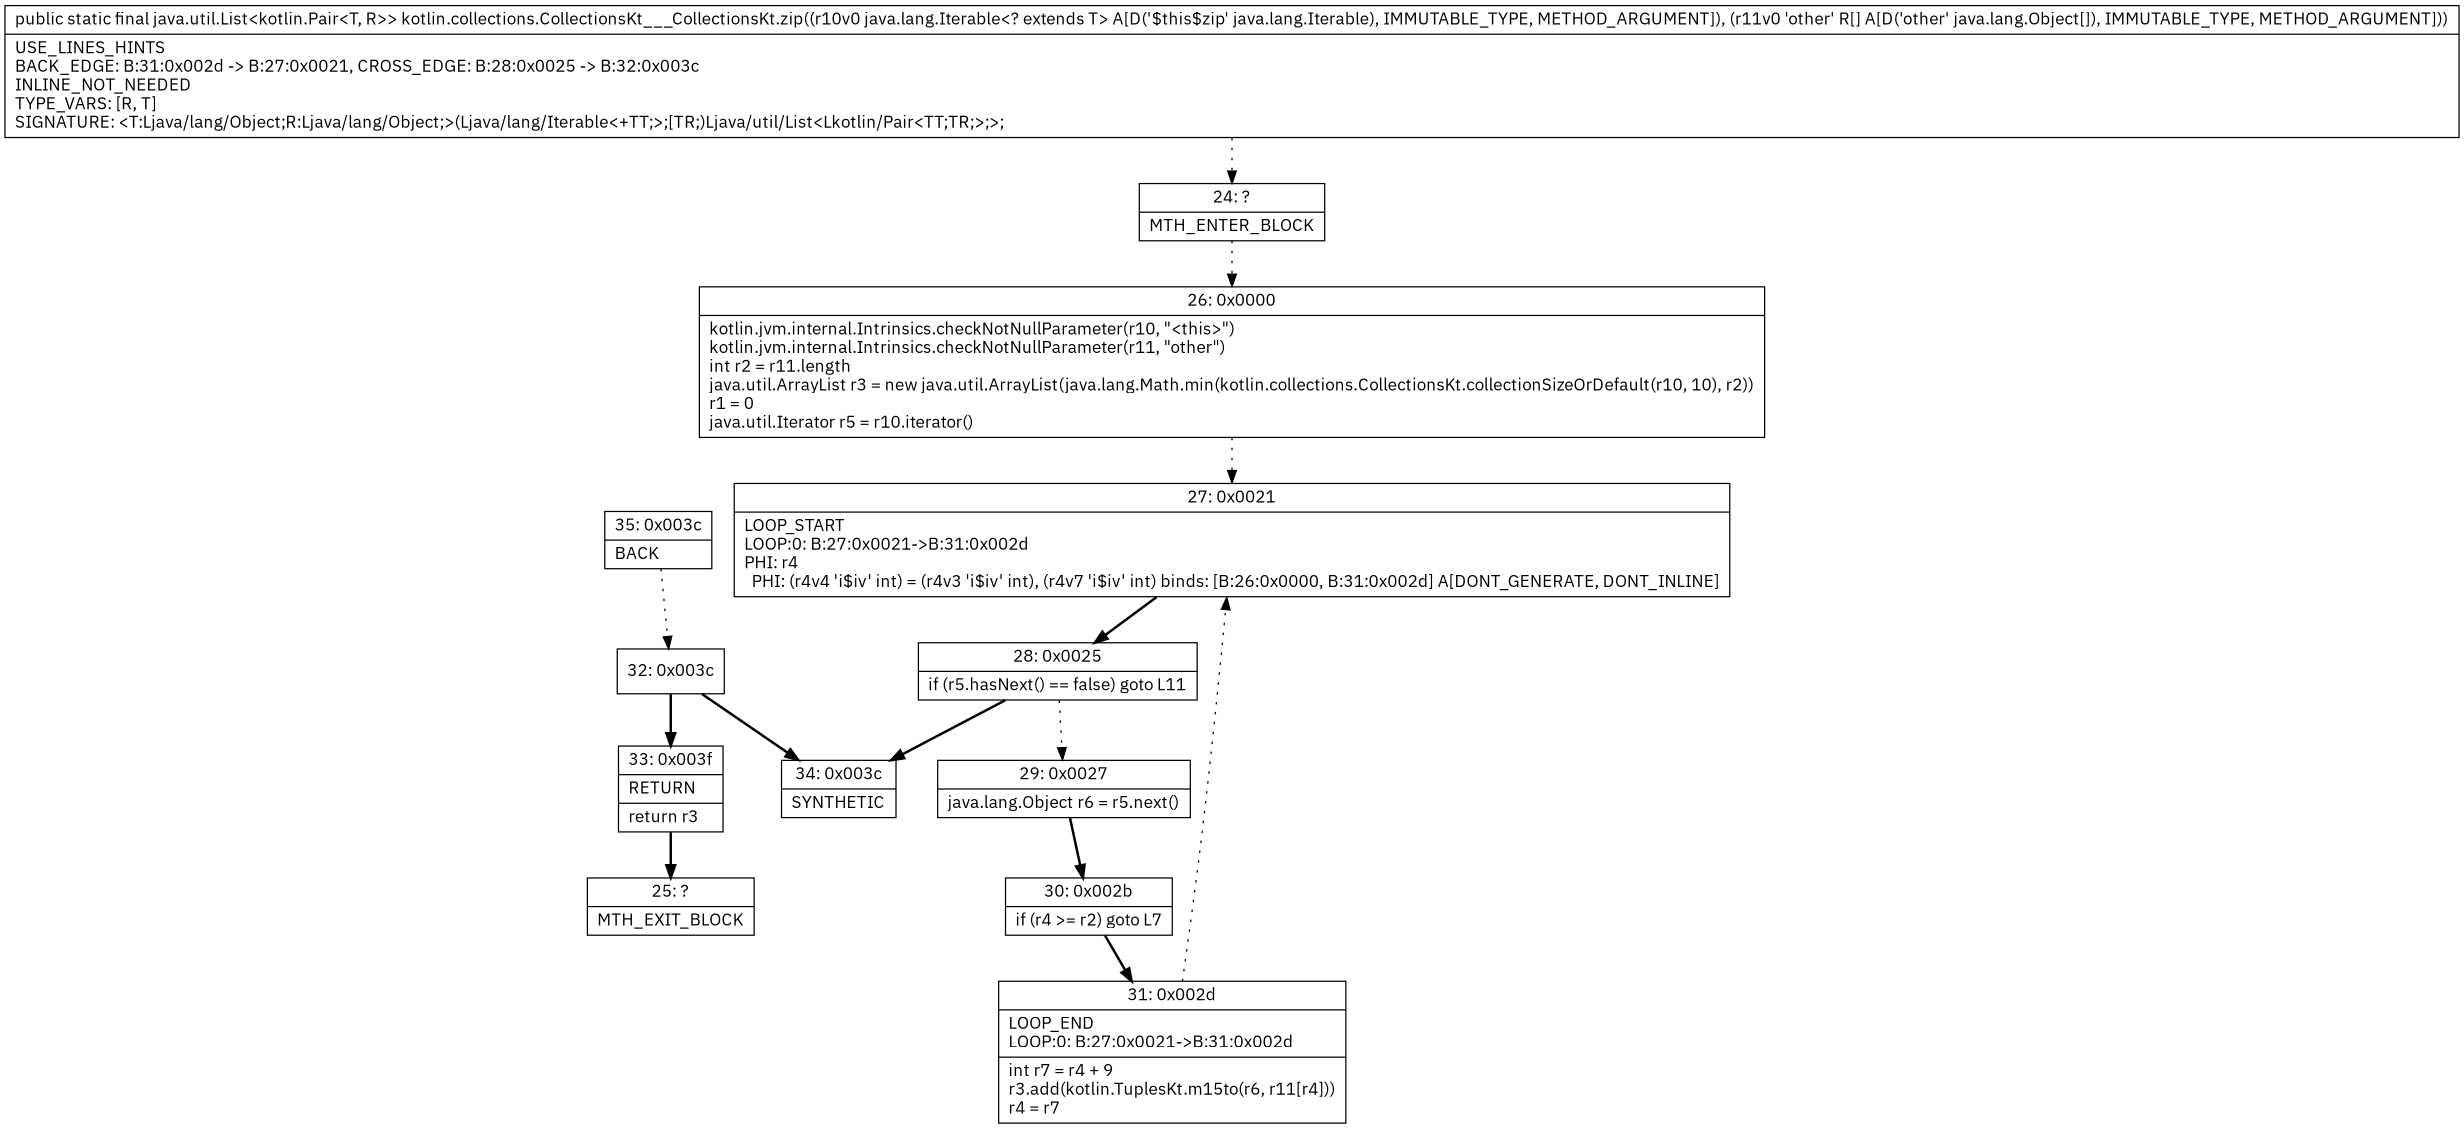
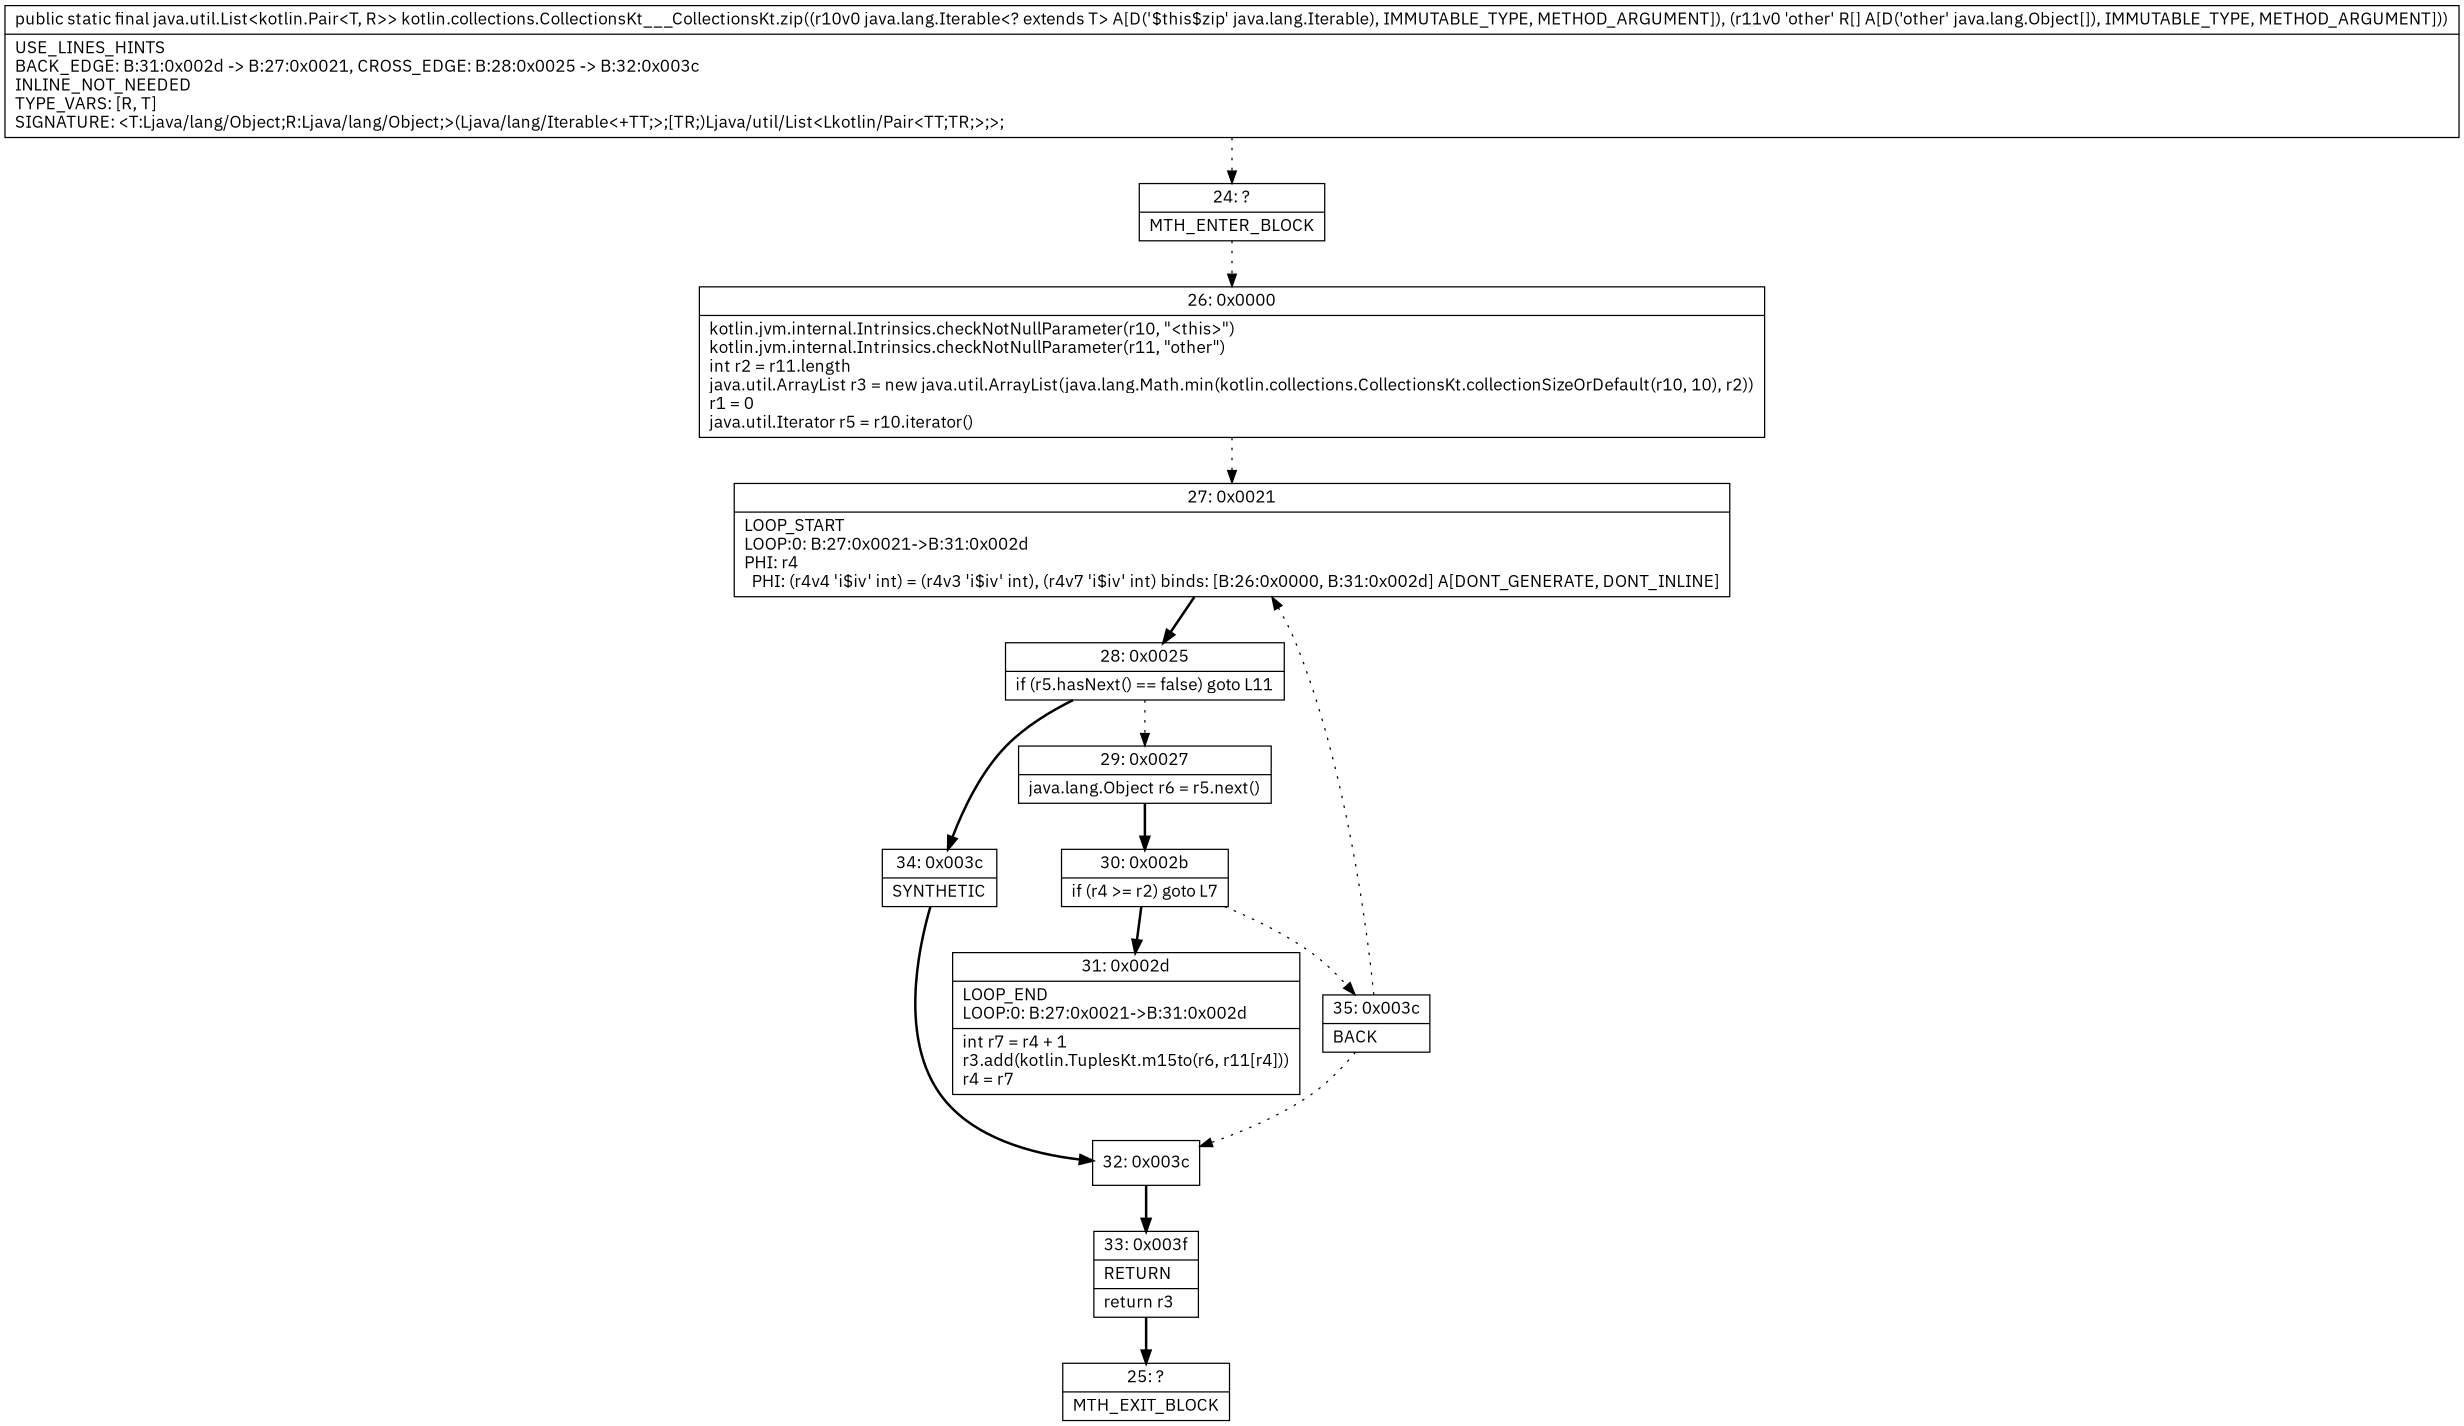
(745, 723) -> (932, 1079)
(1206, 796) -> (1342, 797)
none -> (1290, 939)
(1062, 1071) -> (1015, 1042)
